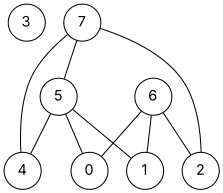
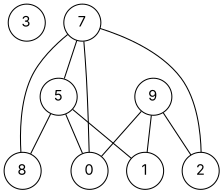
none -> (87, 97)
(153, 97) -> (153, 97)
(23, 171) -> (23, 171)
